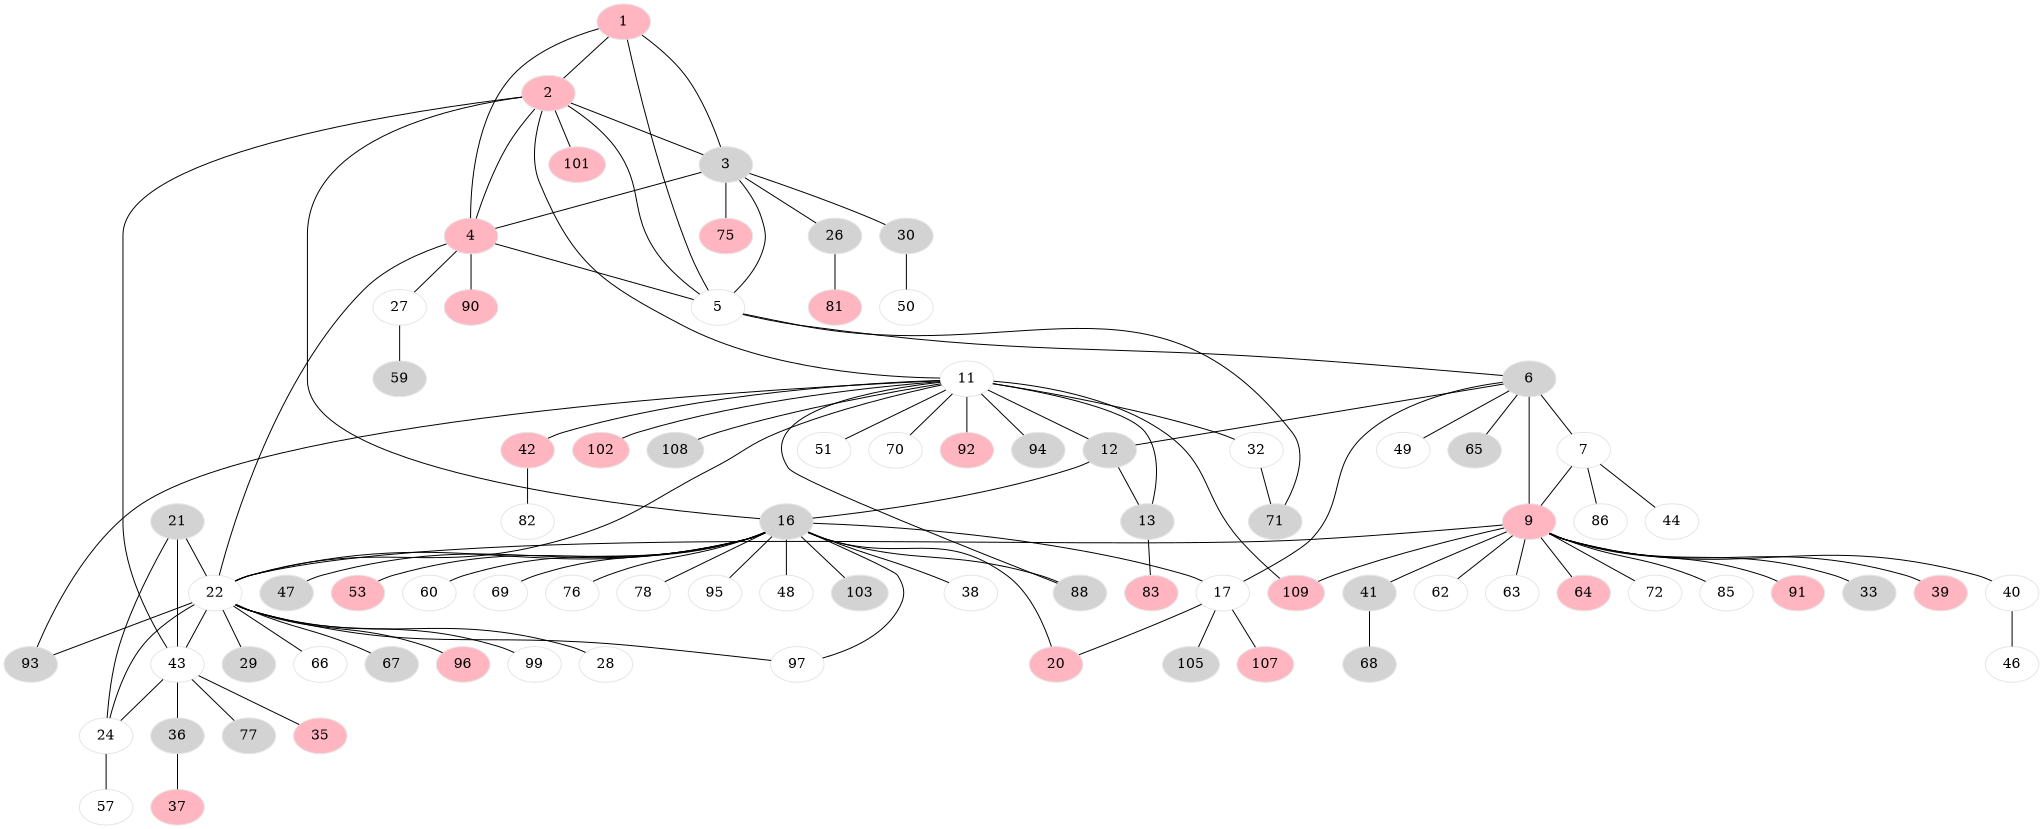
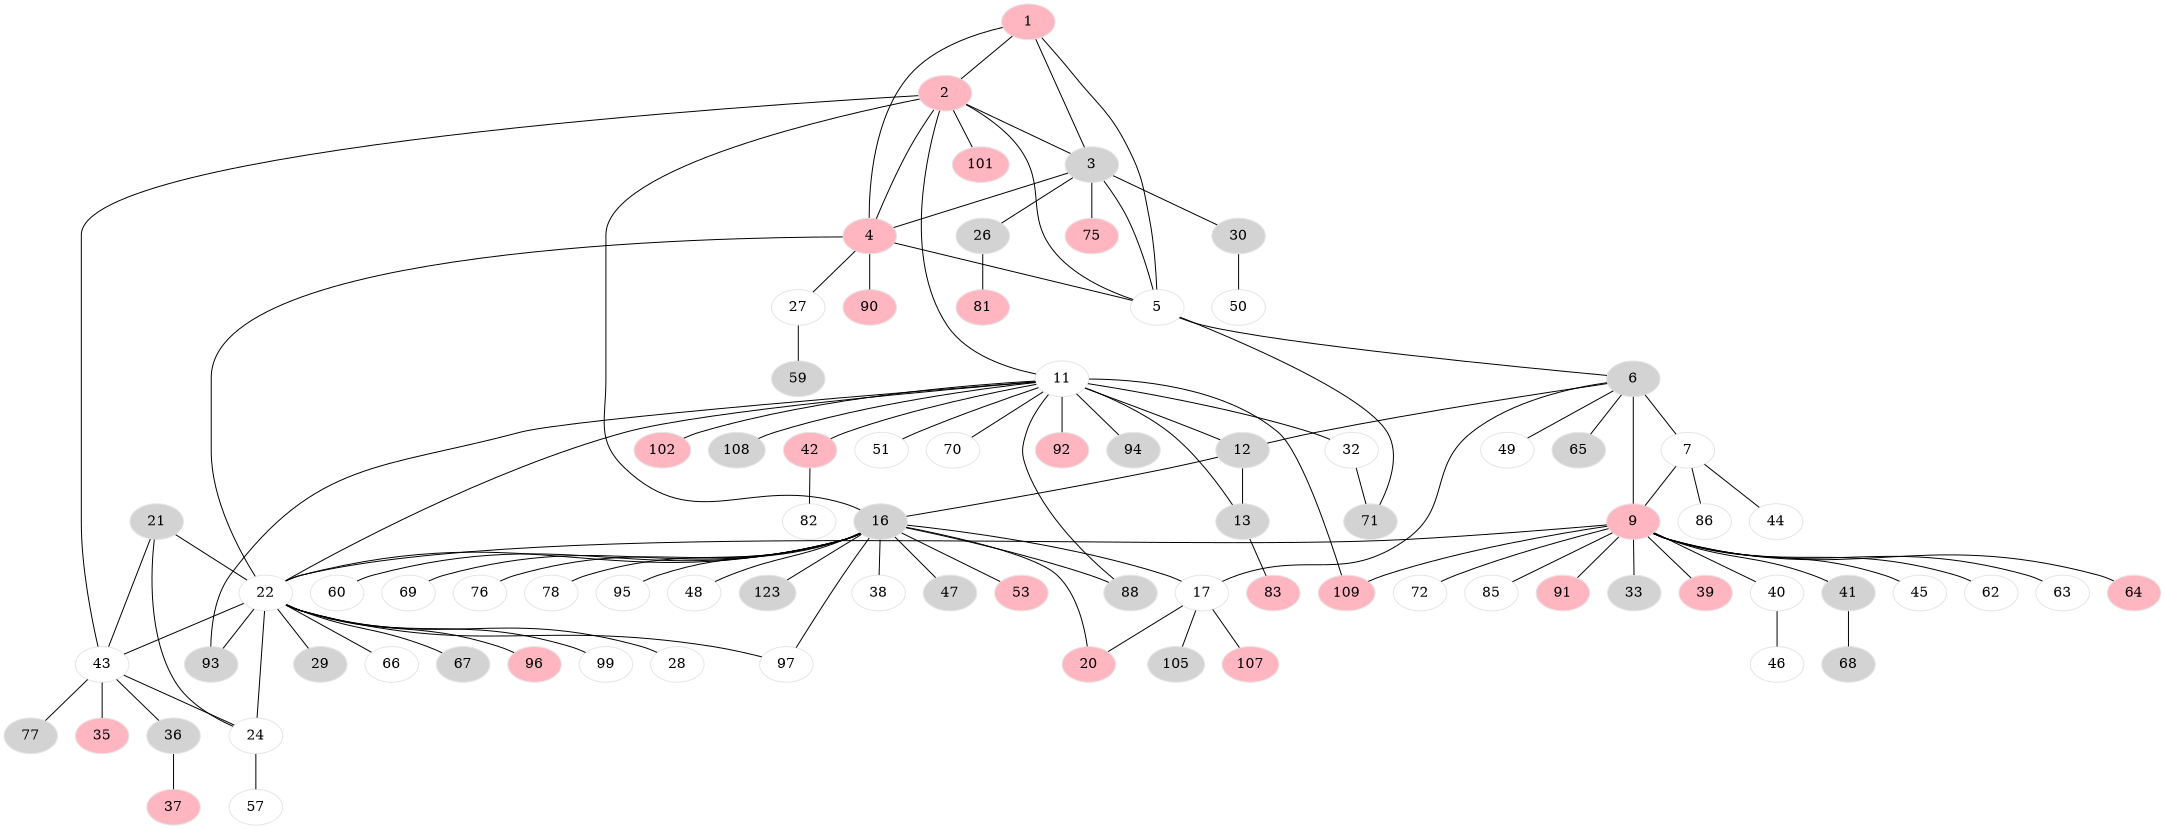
(860, 593) -> (768, 593)
none -> (1920, 593)
